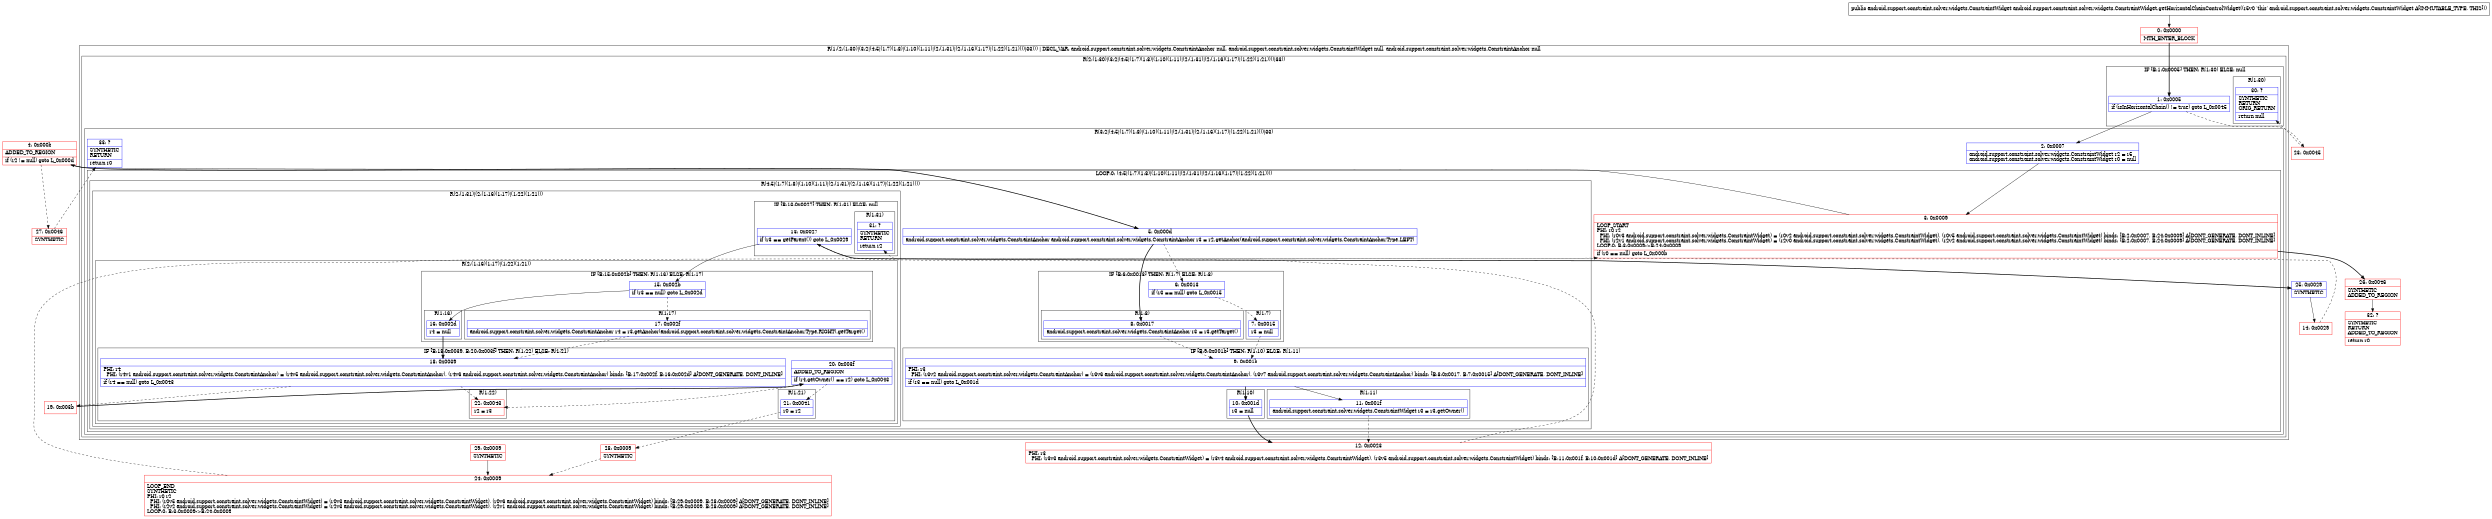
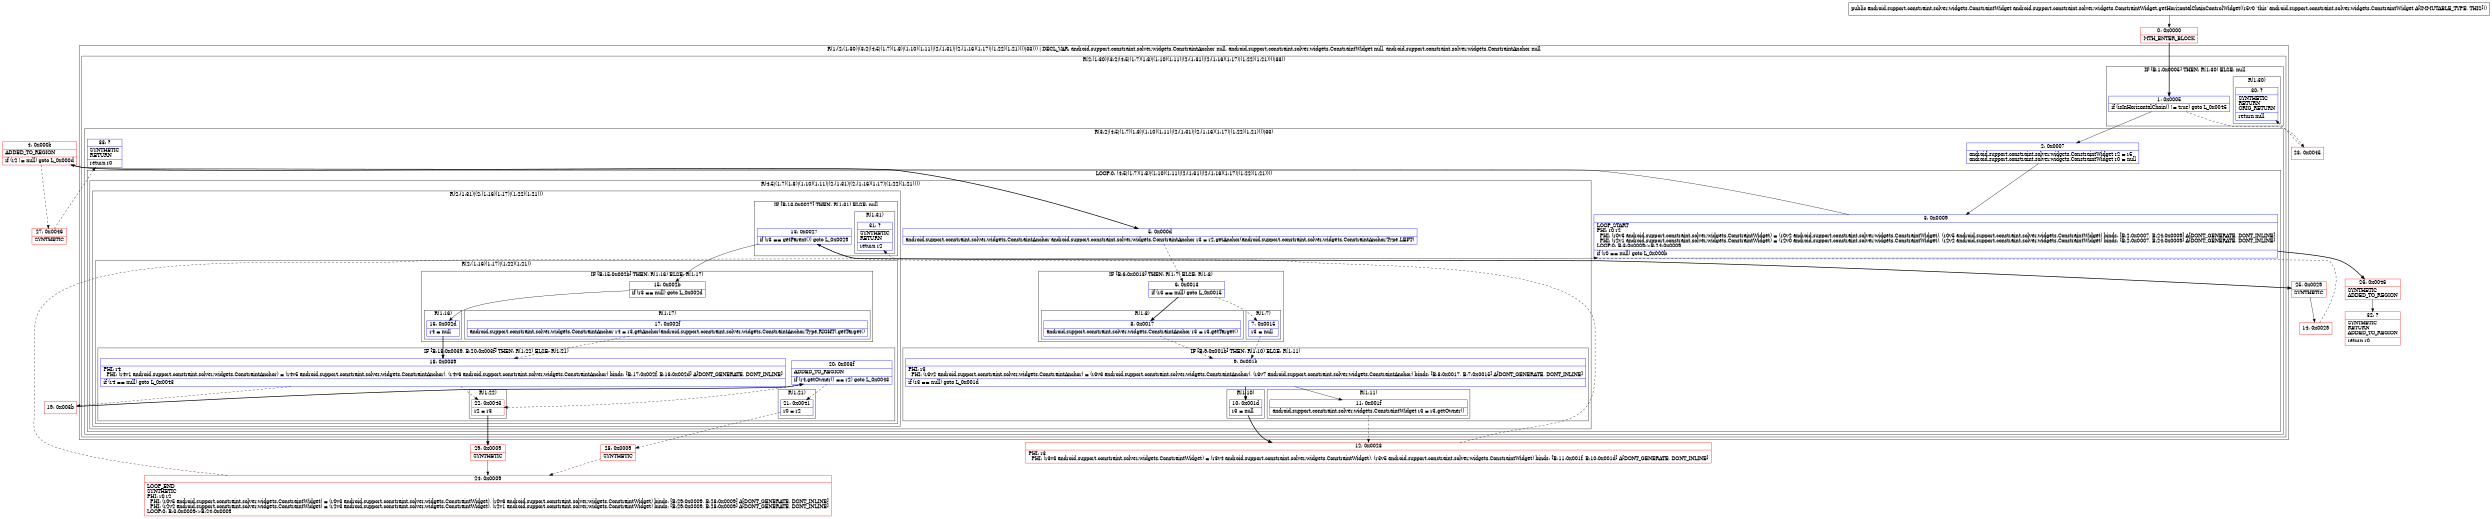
(1936, 236) -> (1936, 236)
(1140, 279) -> (1166, 308)
(2309, 289) -> (2309, 289)
(667, 307) -> none
none -> (488, 428)
